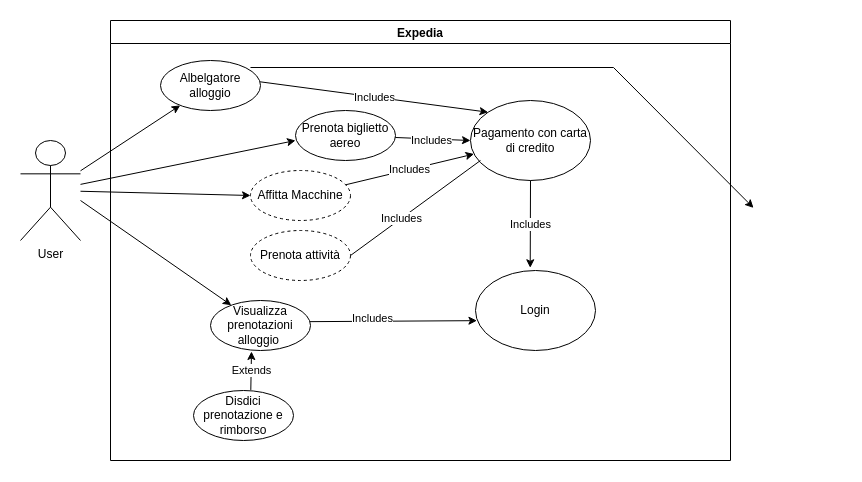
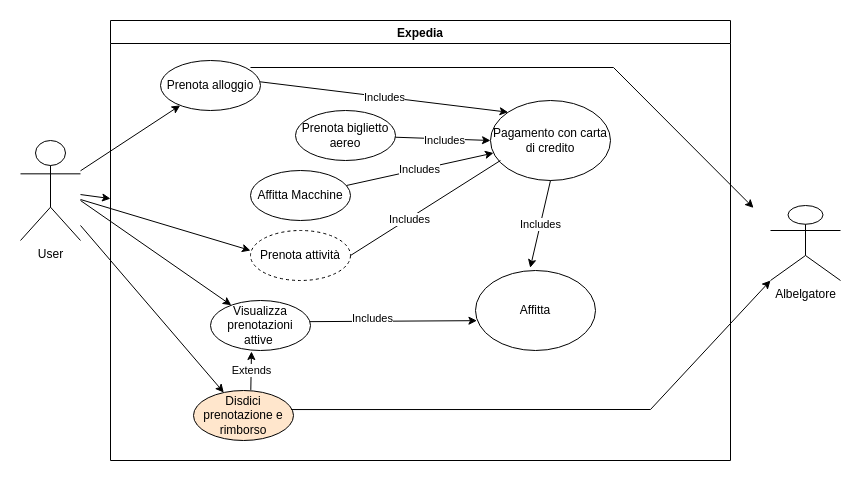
(211, 86) -> (211, 86)
(531, 141) -> (551, 141)
(184, 163) -> (150, 306)
(162, 193) -> (92, 196)
(301, 196) -> (301, 196)
none -> (164, 225)
none -> (806, 243)
(536, 311) -> (536, 311)
(261, 326) -> (261, 326)
none -> (555, 410)
(244, 416) -> (244, 416)
